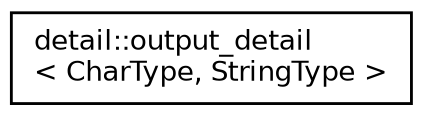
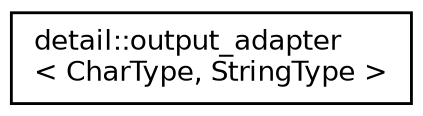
(211, 58) -> (211, 58)
